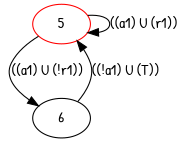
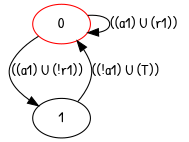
(62, 24) -> (62, 24)
(62, 118) -> (62, 118)
